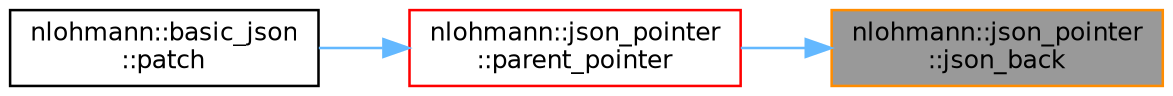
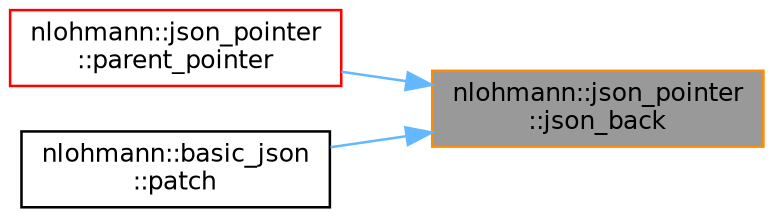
(351, 48) -> (368, 142)
